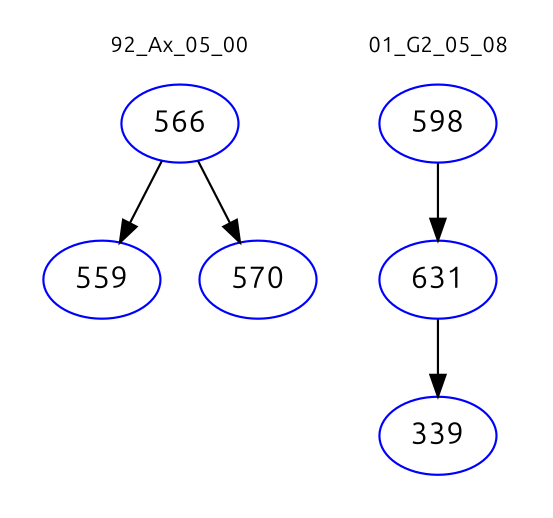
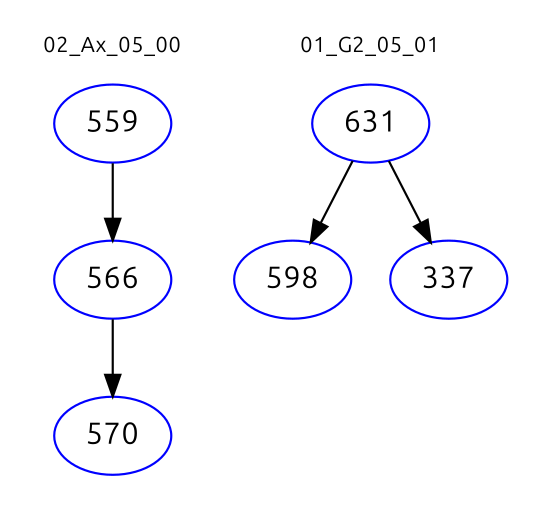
(180, 47) -> (113, 47)
(439, 47) -> (371, 47)
(438, 191) -> (337, 192)
(146, 192) -> (113, 191)
(438, 436) -> (449, 280)
